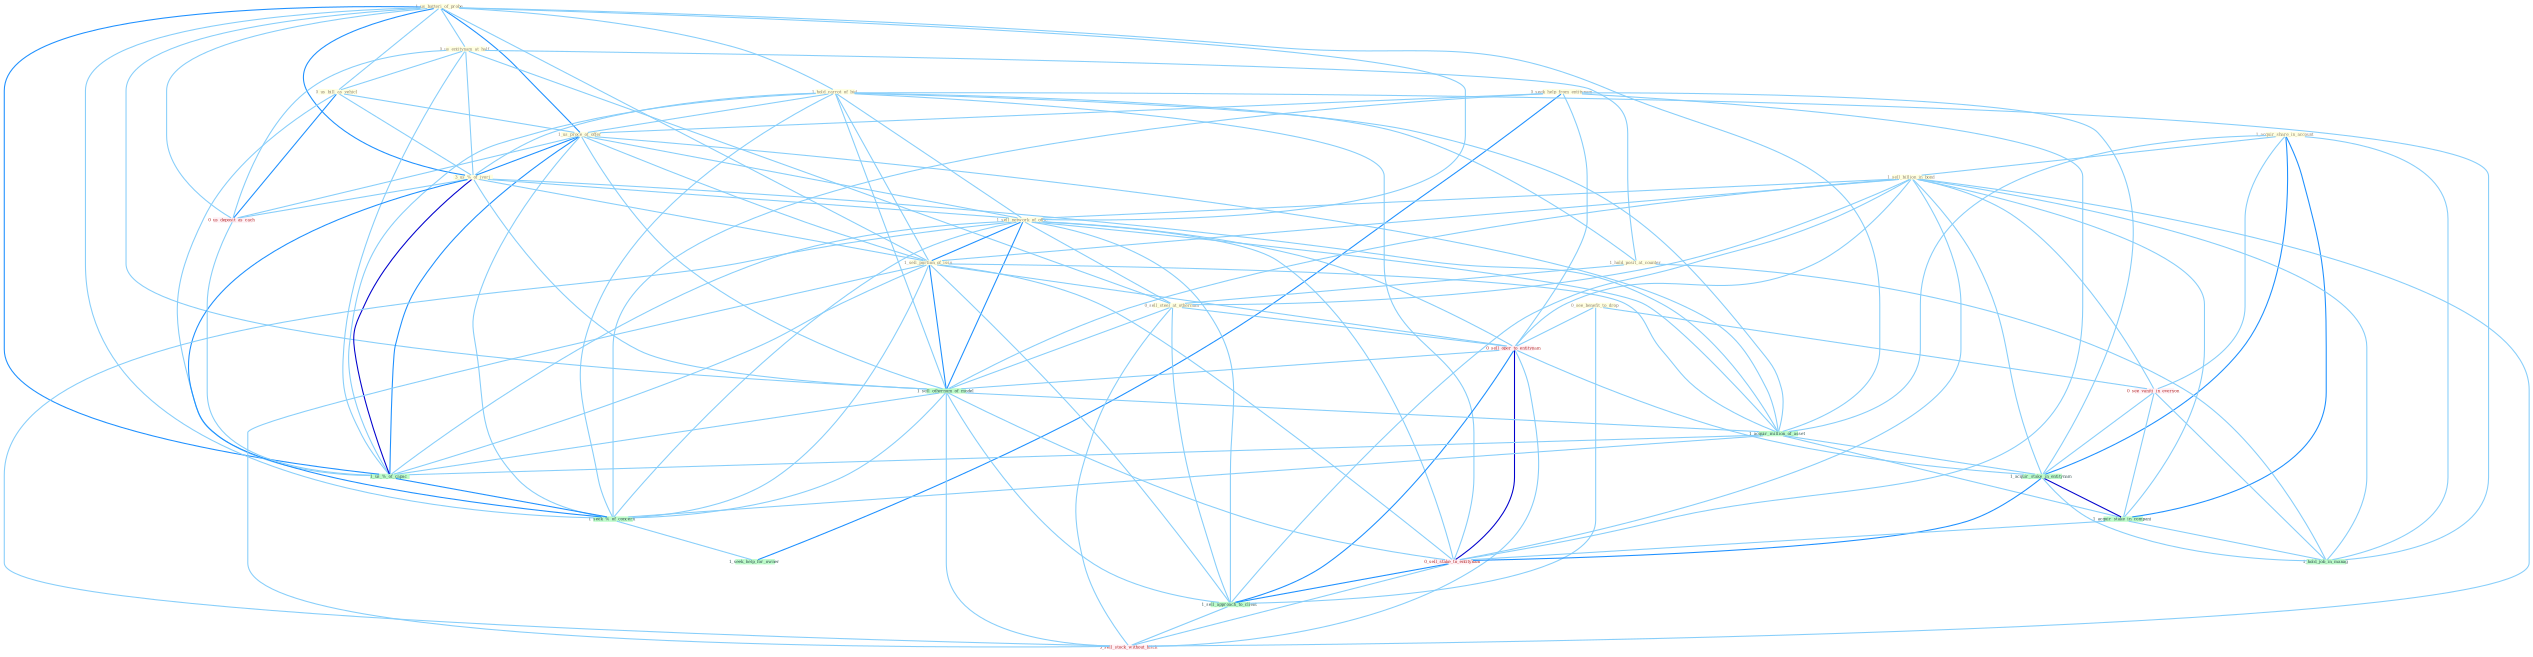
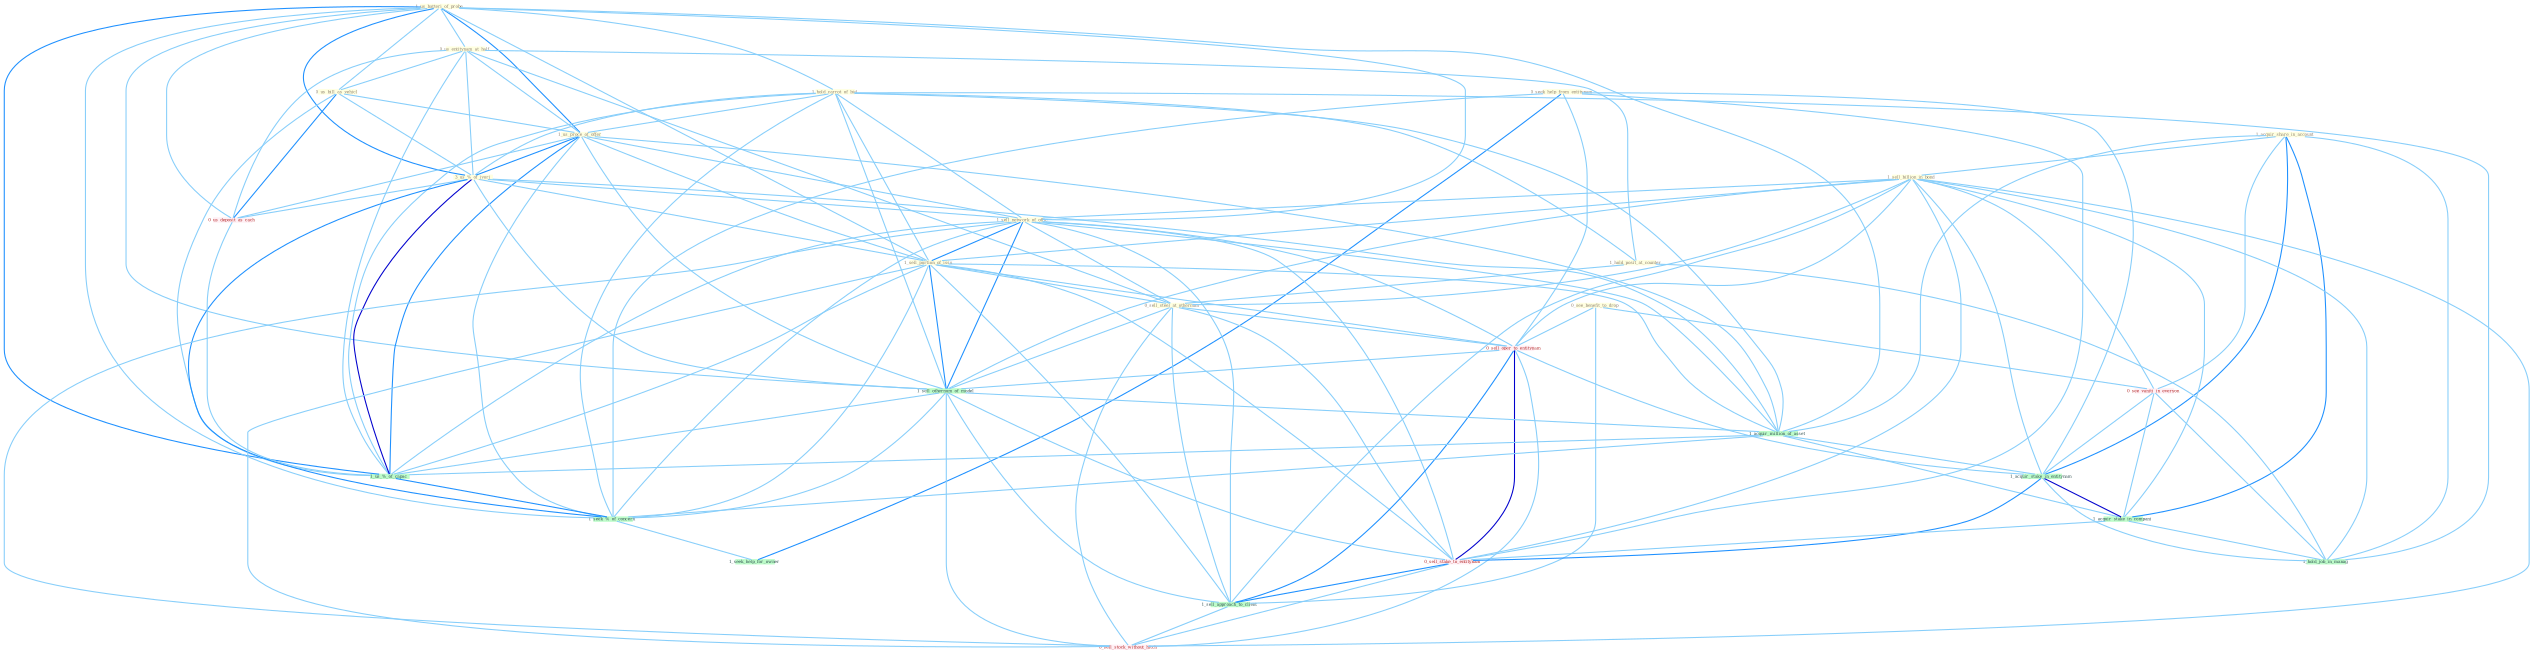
(1048, 114) -> (523, 92)
(1330, 146) -> (1333, 398)
none -> (1051, 284)
(1129, 647) -> (1129, 647)
